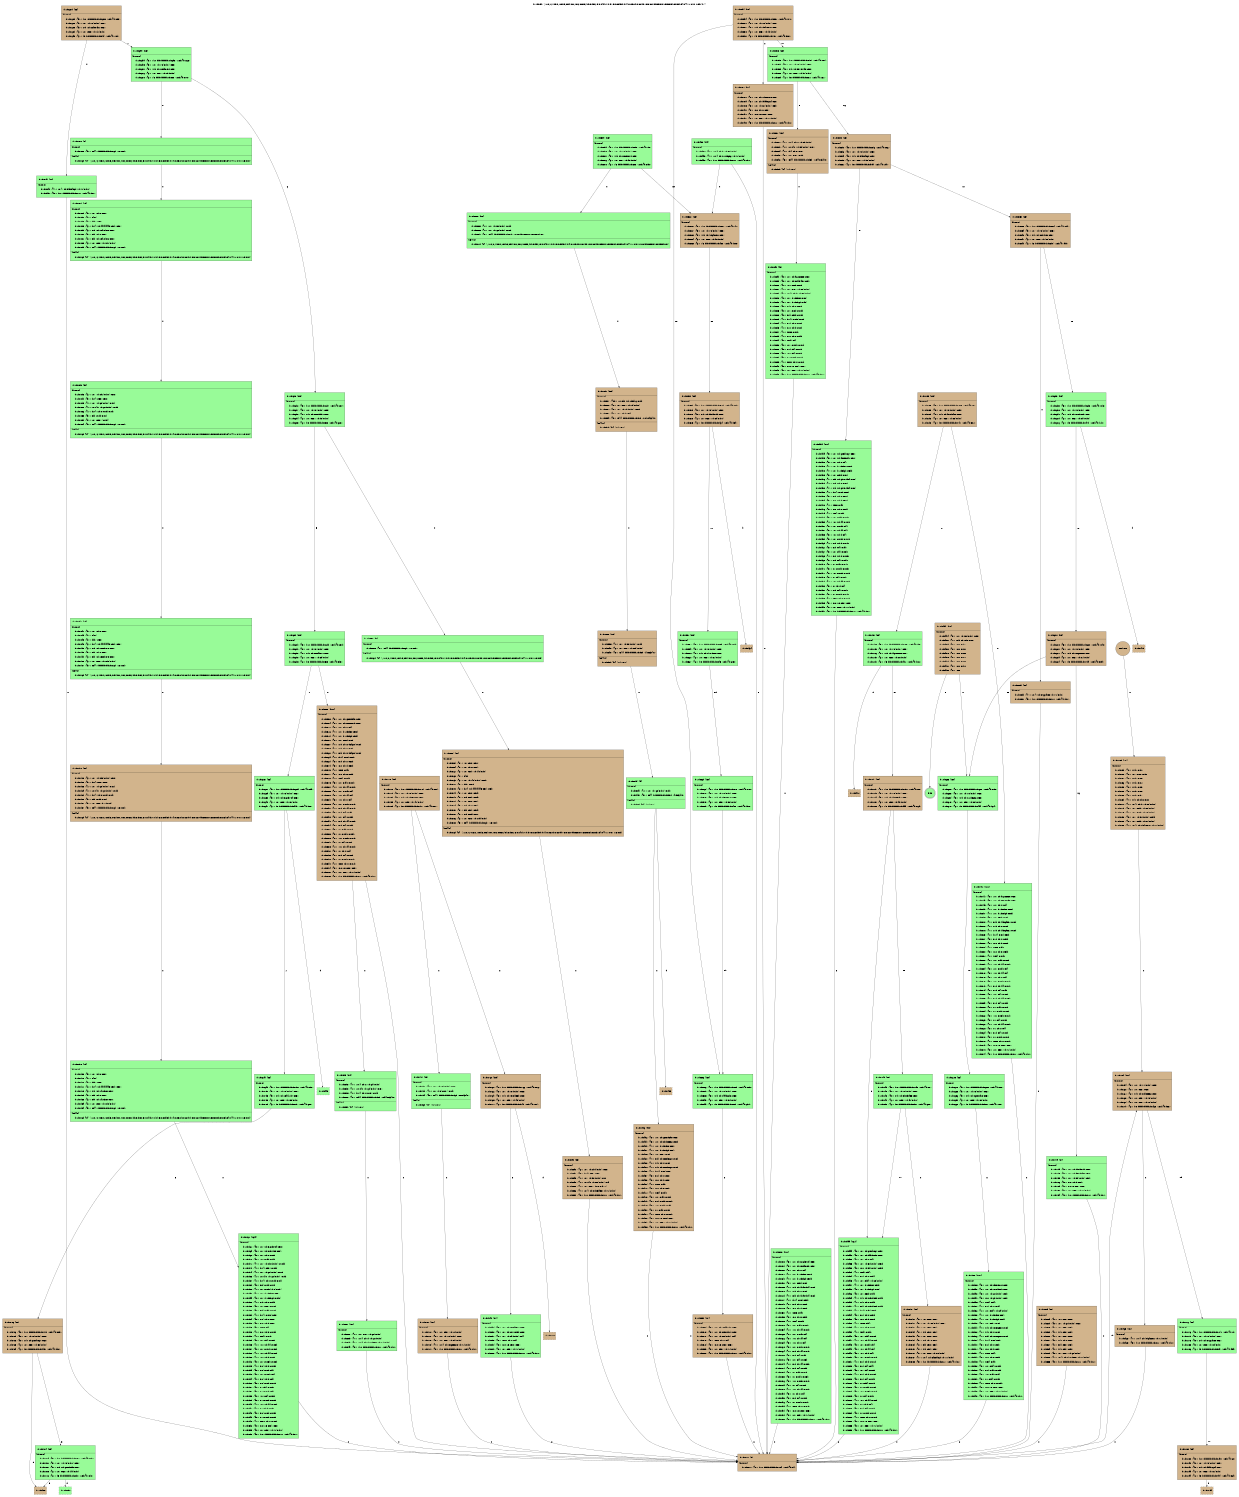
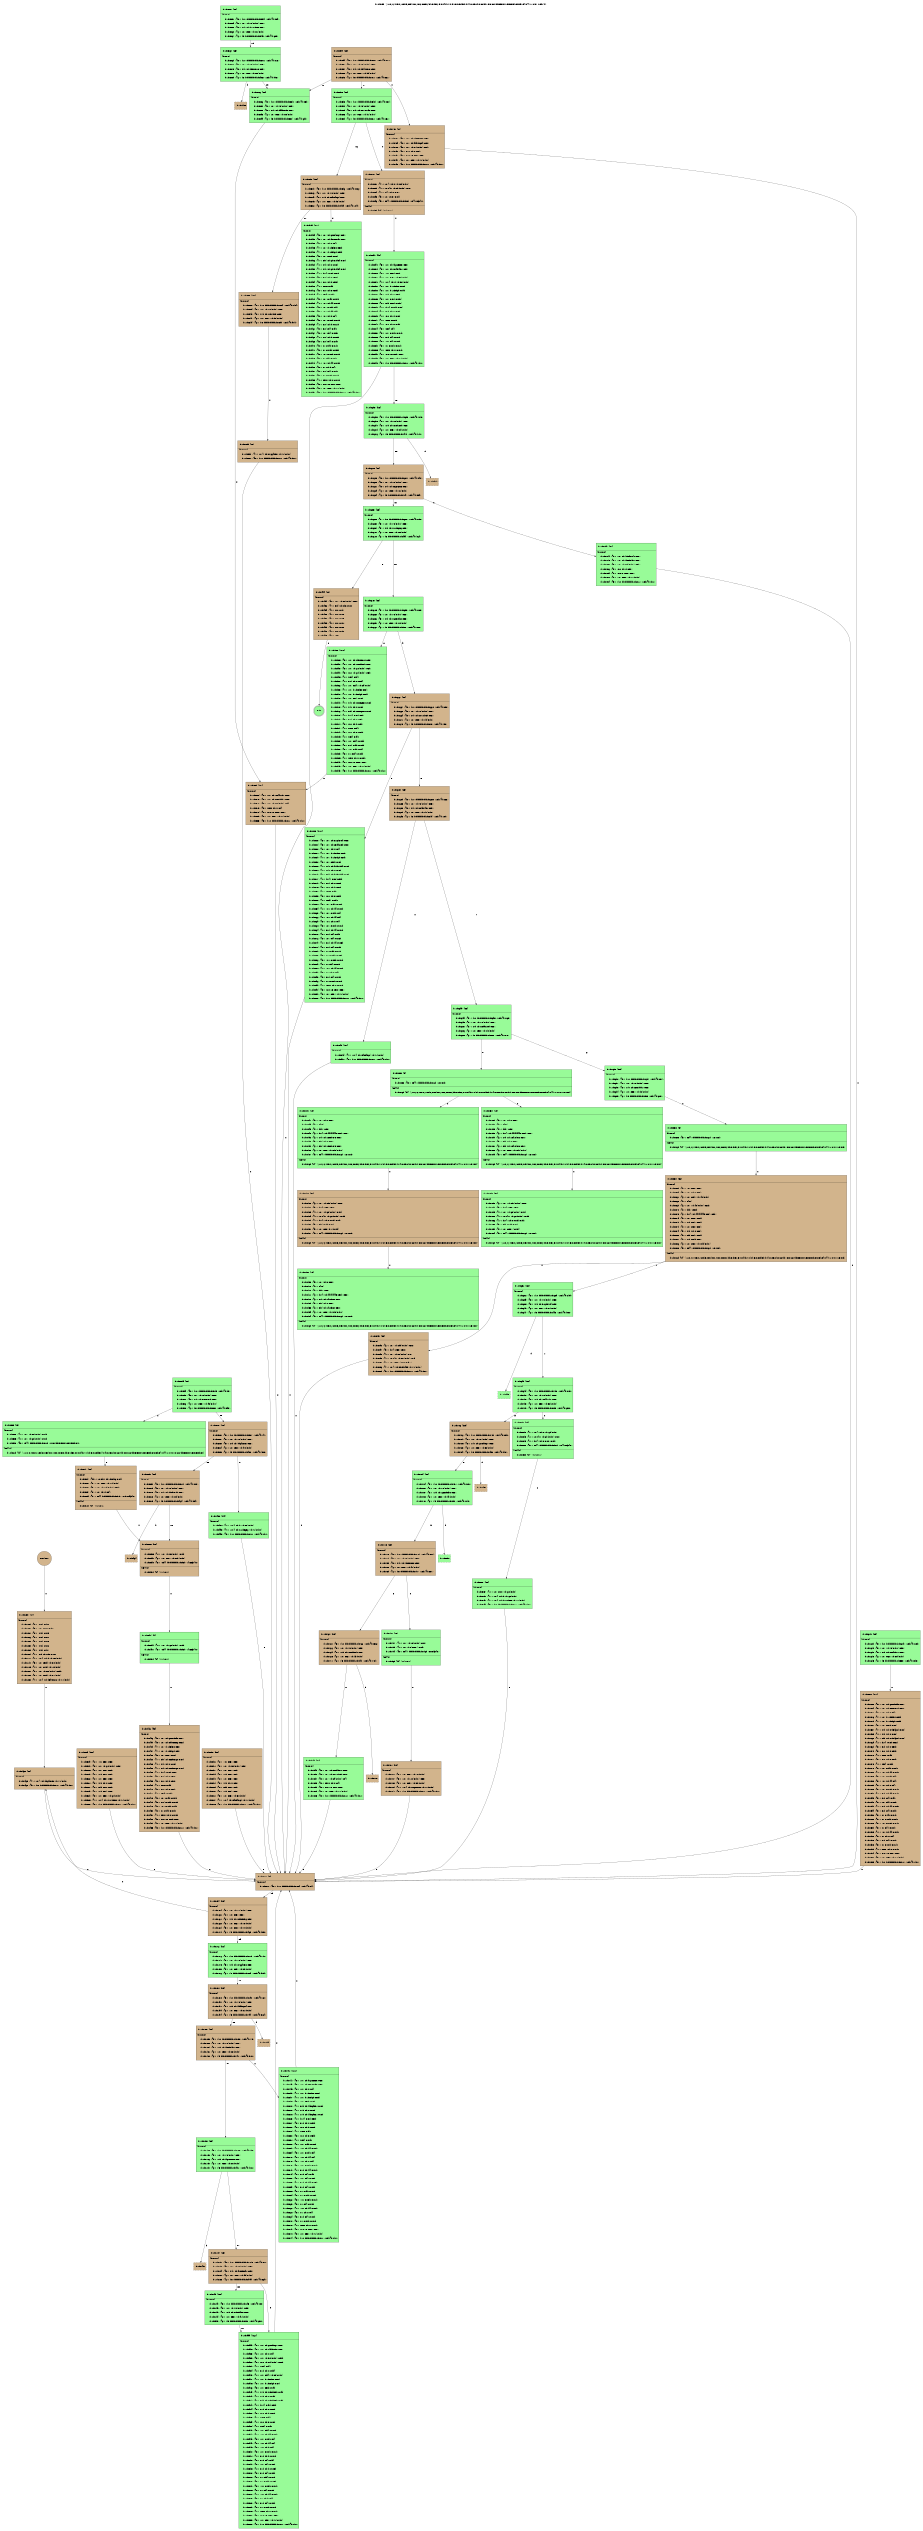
(716, 188) -> (238, 1484)
(1058, 319) -> (394, 385)
(161, 527) -> (450, 1101)
(315, 528) -> none
(709, 528) -> (169, 1522)
none -> (419, 711)
(300, 720) -> (620, 1277)
(963, 724) -> (368, 564)
(1078, 793) -> (433, 503)
(661, 947) -> (244, 91)
(1140, 950) -> (44, 1725)
(358, 975) -> (543, 1415)
(835, 1047) -> none
(916, 1206) -> none
(269, 1336) -> none
(904, 1451) -> (318, 782)
(47, 1483) -> (424, 1523)
none -> (232, 2022)
